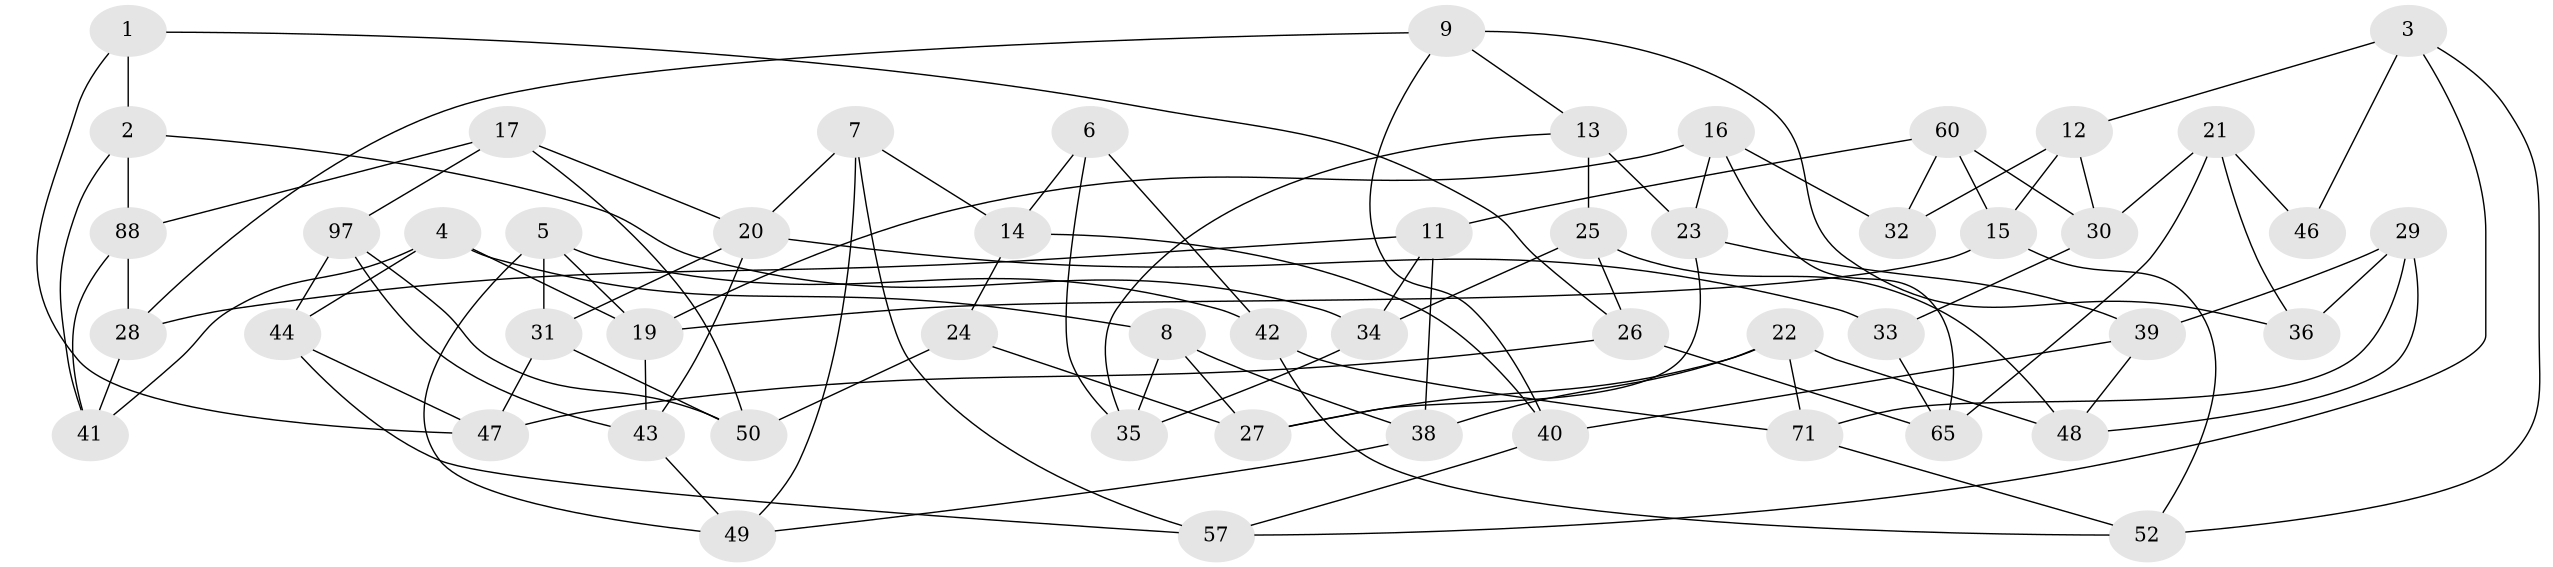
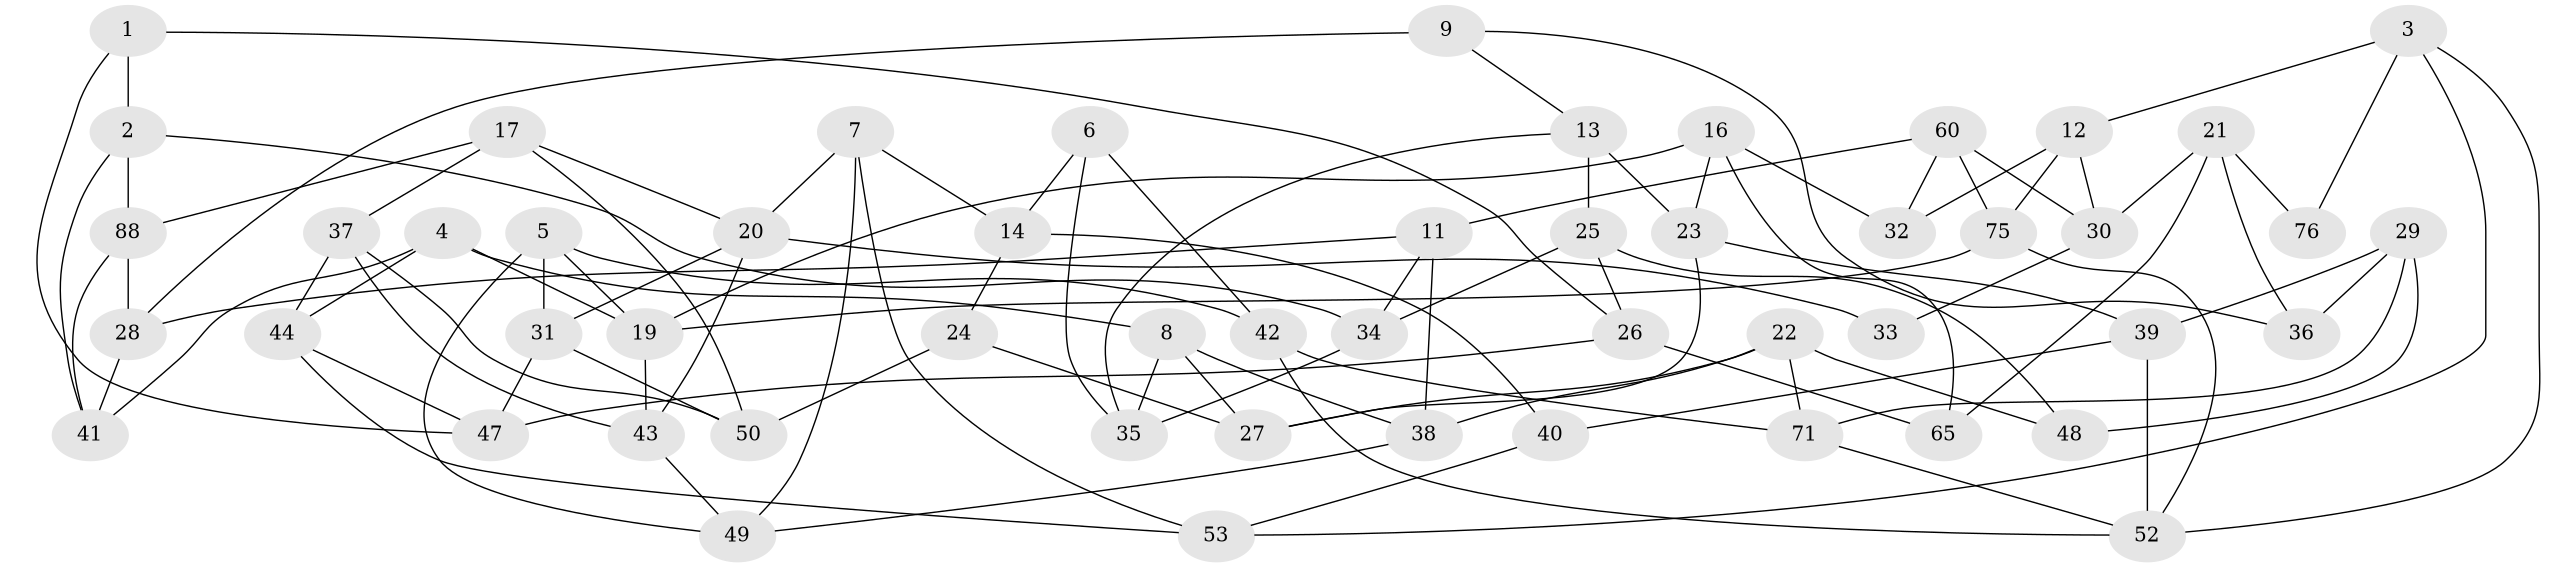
(342, 233) -> (342, 233)
(1999, 233) -> (1999, 233)
(2307, 233) -> (2307, 233)
(1381, 252) -> none
(2109, 385) -> (2147, 439)
(1922, 397) -> none
(1216, 536) -> (1216, 536)
